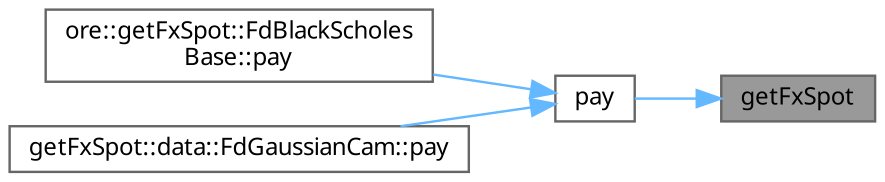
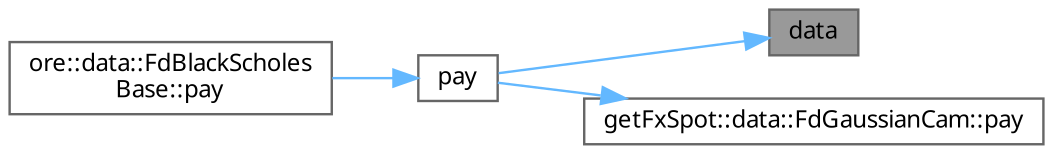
(239, 46) -> (171, 78)
(798, 99) -> (814, 32)
(466, 117) -> (549, 89)
